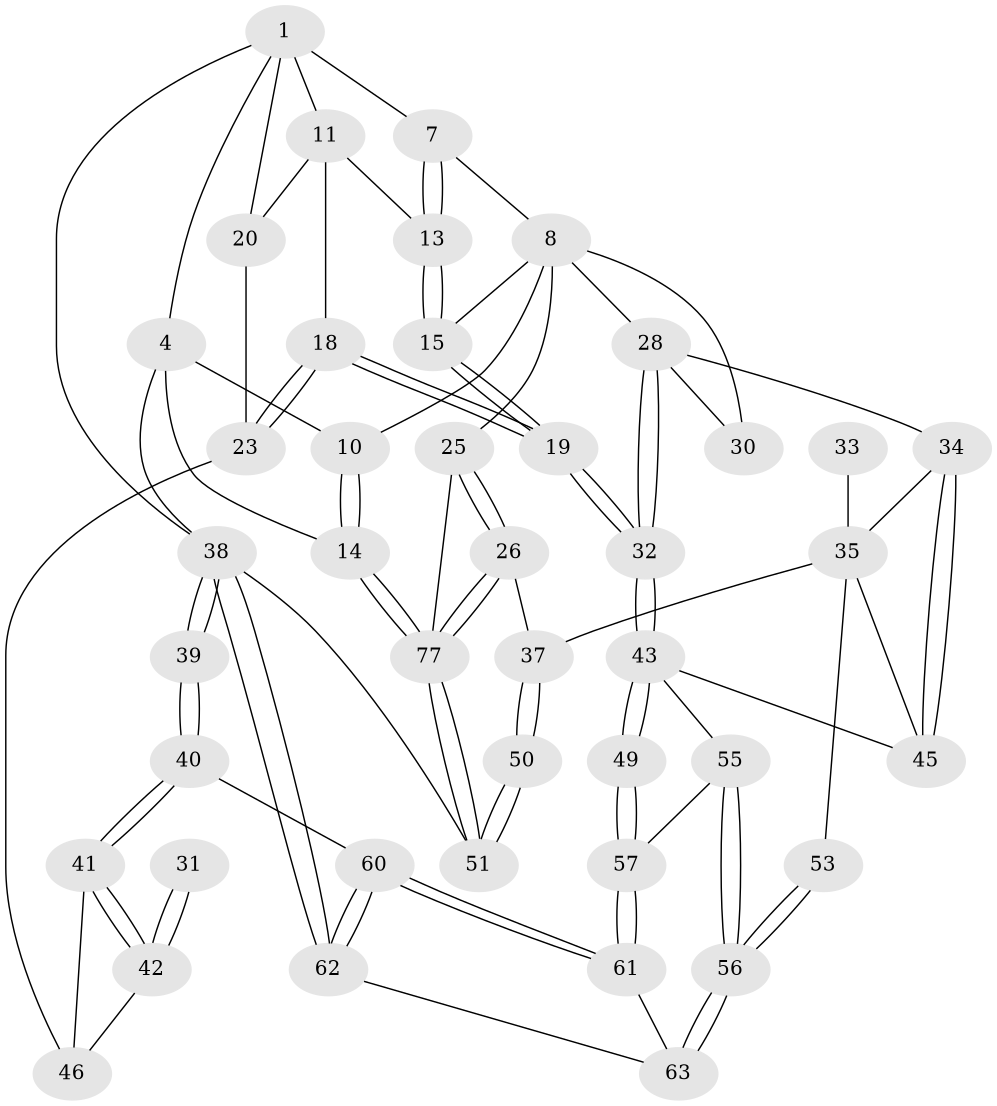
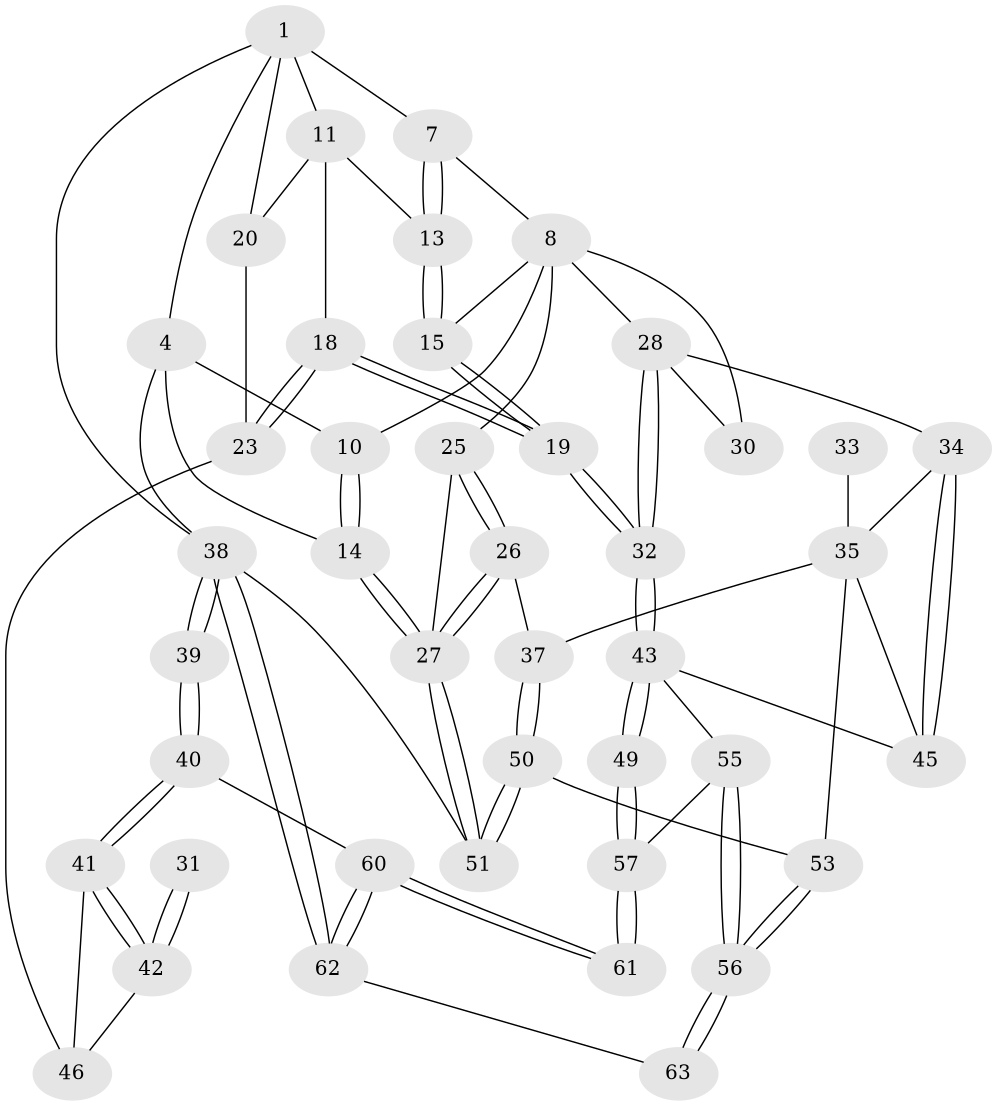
(430, 657) -> (430, 657)
none -> (657, 816)
(653, 1022) -> none
